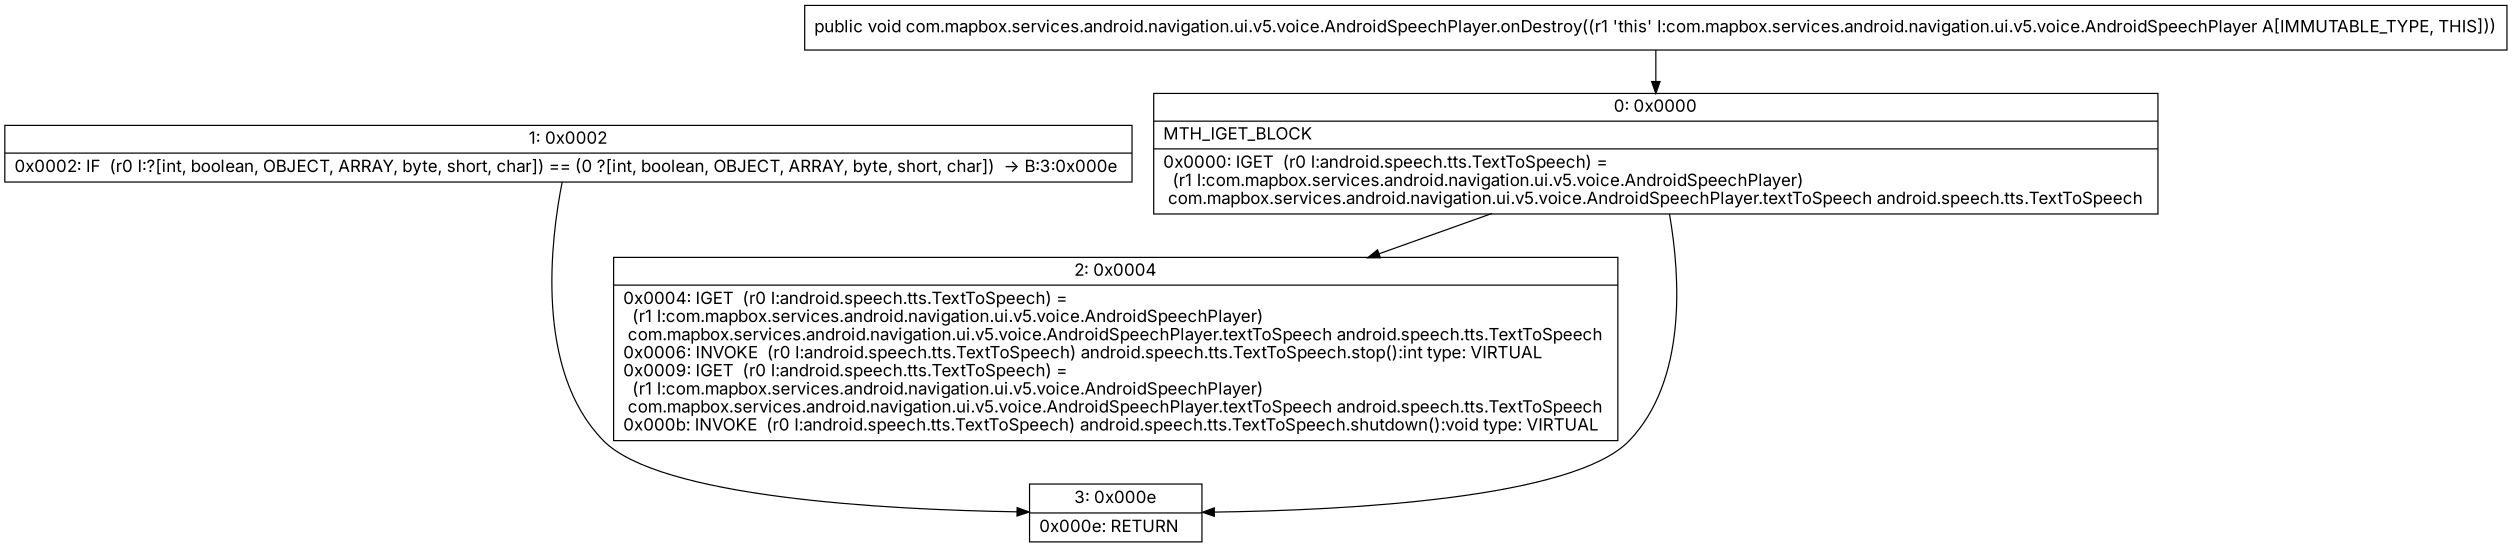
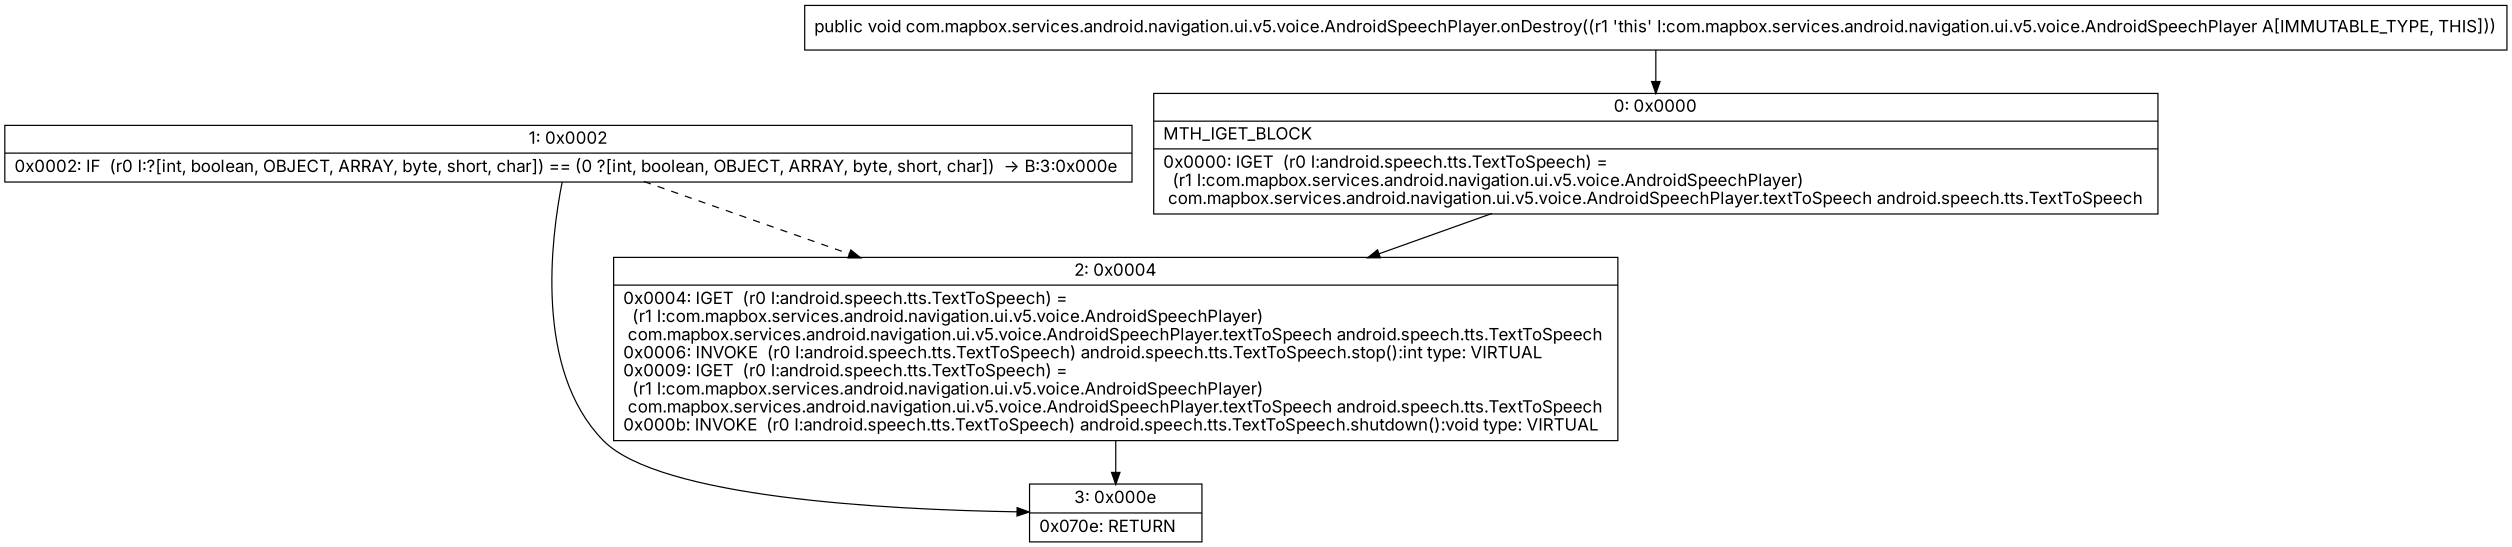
none -> (747, 218)
(1545, 480) -> (1116, 456)
(1116, 527) -> (1115, 527)
